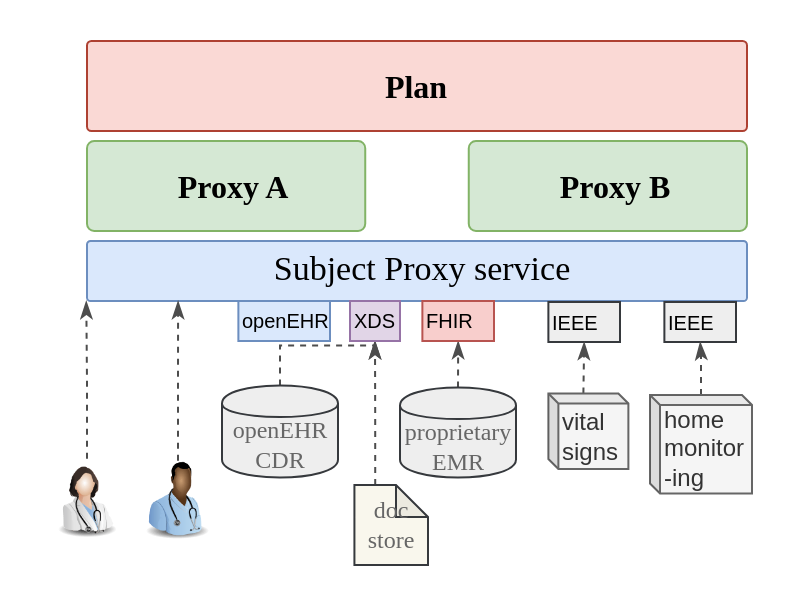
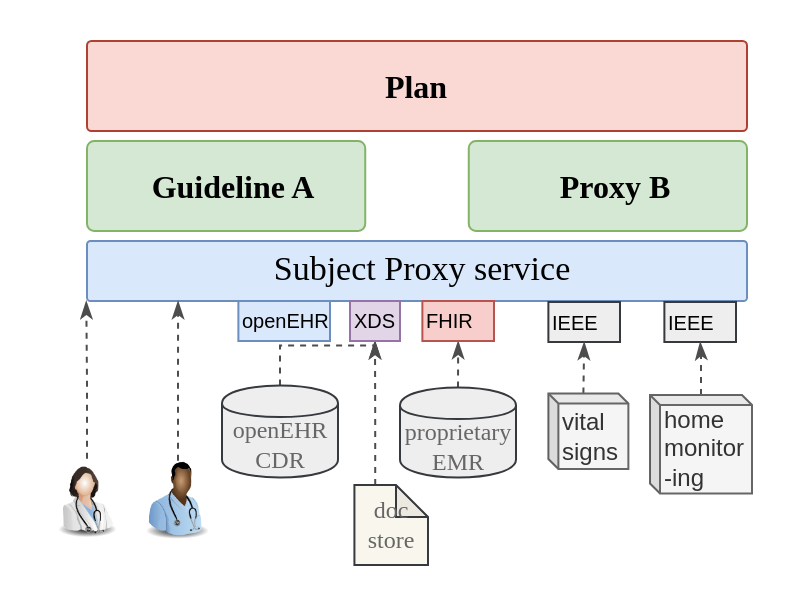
(234, 187) -> (234, 187)
